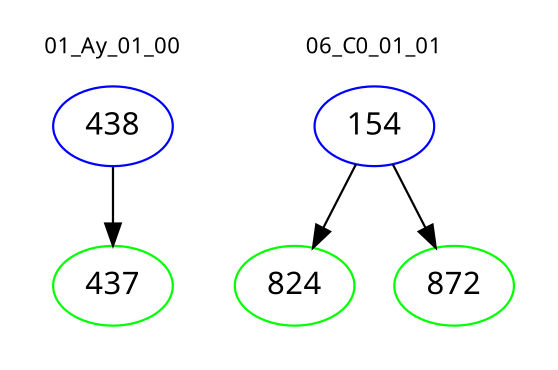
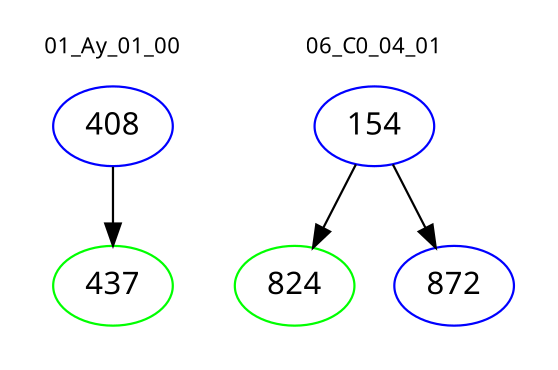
(374, 48) -> (374, 48)
(113, 126) -> (113, 126)
(454, 286) -> (454, 286)
